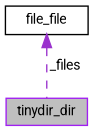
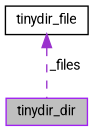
(47, 20) -> (47, 20)
